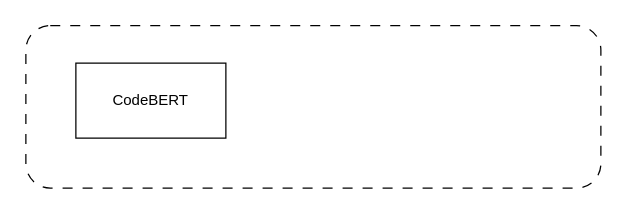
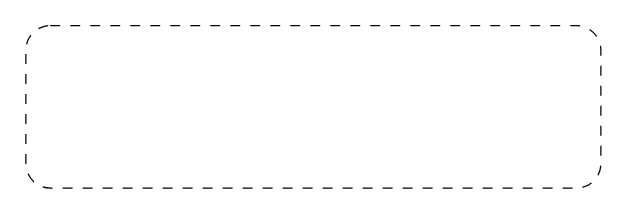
(151, 101) -> none
